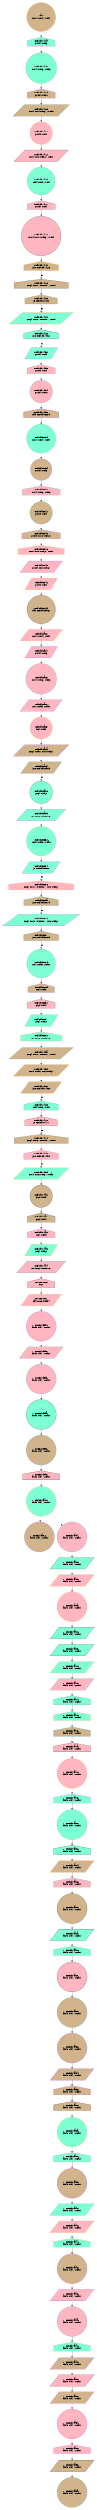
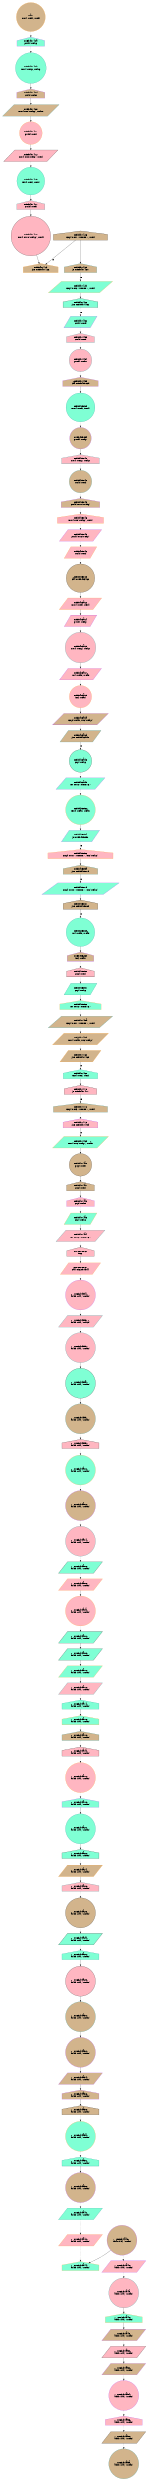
(41, 274) -> (61, 252)
(41, 1353) -> (80, 1321)
(56, 1519) -> (80, 1523)
(72, 2250) -> (101, 2257)
